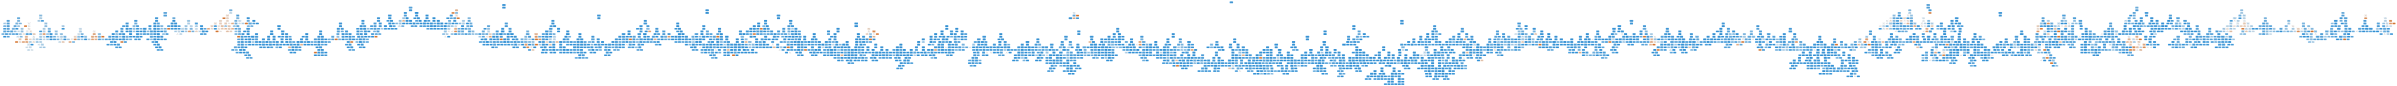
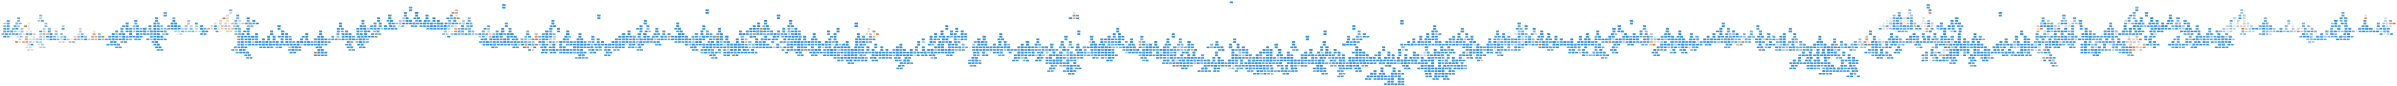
(2129, 24) -> (2129, 24)
(189, 31) -> (189, 31)
(48, 34) -> (48, 34)
